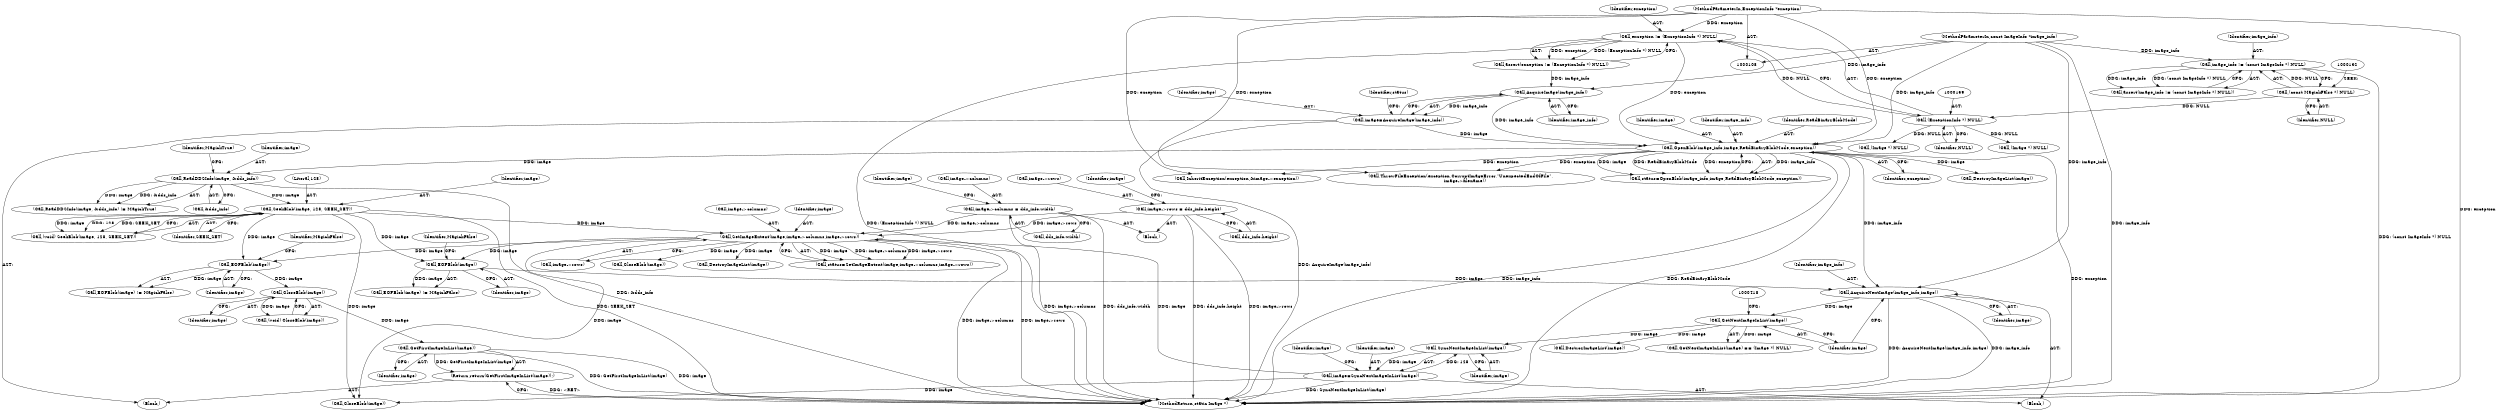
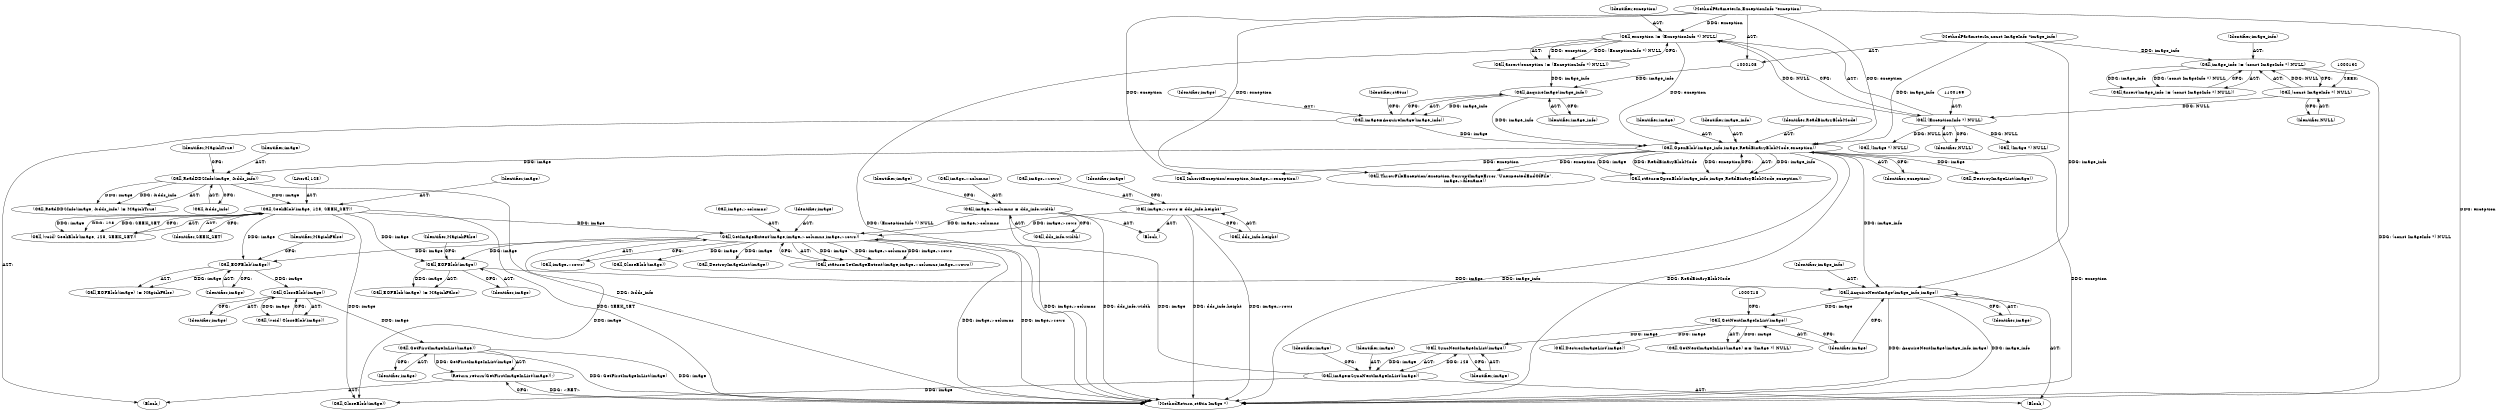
(1783, 69) -> (1654, 74)
(1954, 92) -> (1954, 92)
(2316, 92) -> (2316, 92)
(1209, 199) -> none
(1286, 391) -> none
(1894, 395) -> none
